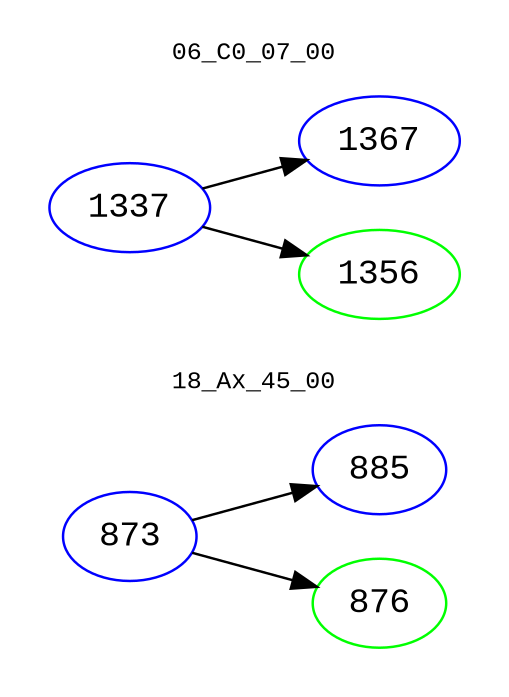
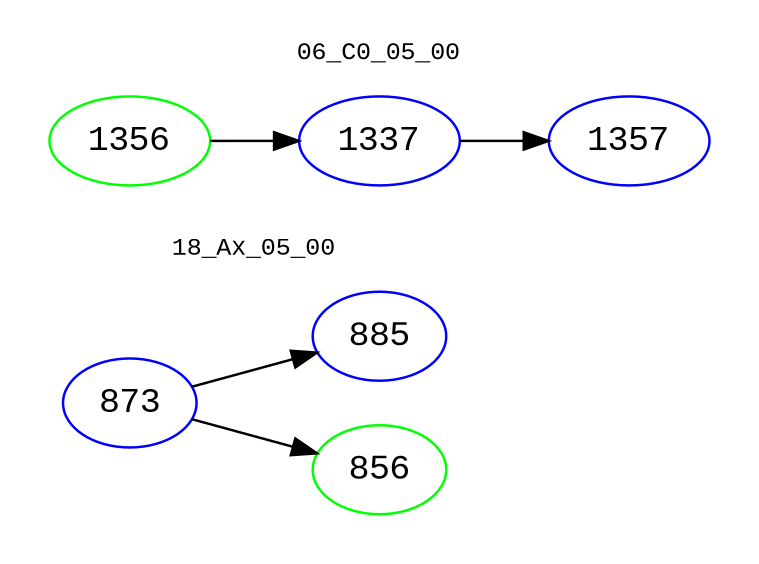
(255, 53) -> (379, 53)
(379, 141) -> (629, 141)
(243, 238) -> (242, 141)
(255, 382) -> (255, 248)
(379, 603) -> (379, 470)
